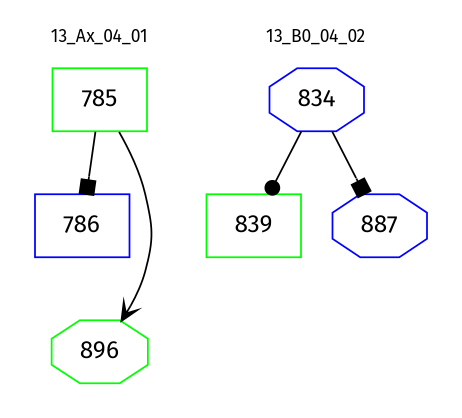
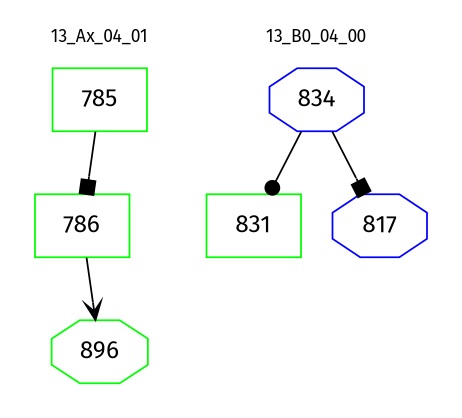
(317, 38) -> (317, 38)
(150, 218) -> (90, 280)
(82, 226) -> (82, 226)
(254, 226) -> (254, 226)
(380, 226) -> (380, 226)
